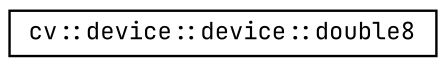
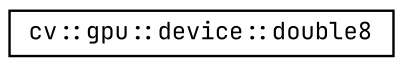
(223, 33) -> (202, 33)
